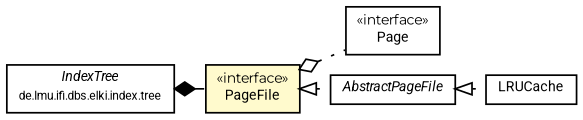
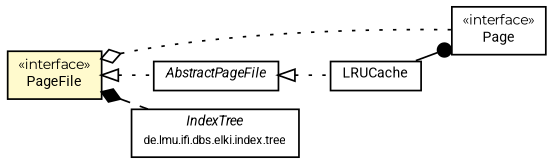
none -> (427, 57)
(200, 89) -> (134, 104)
